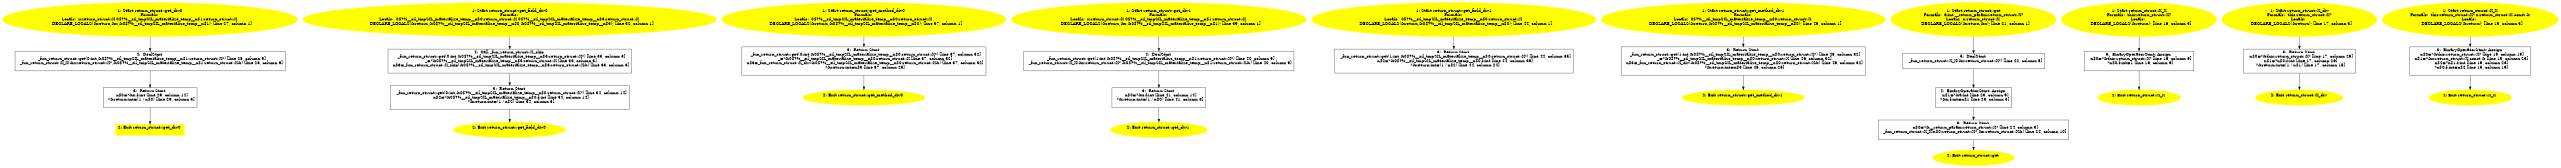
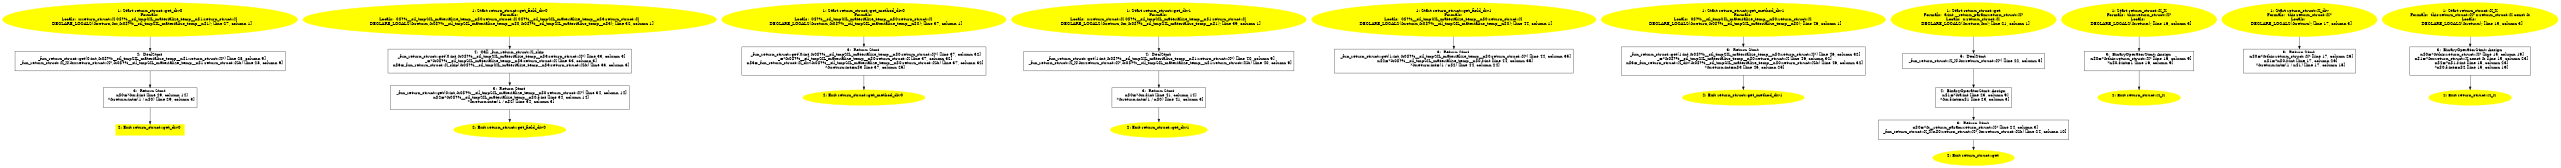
(2299, 98) -> none
